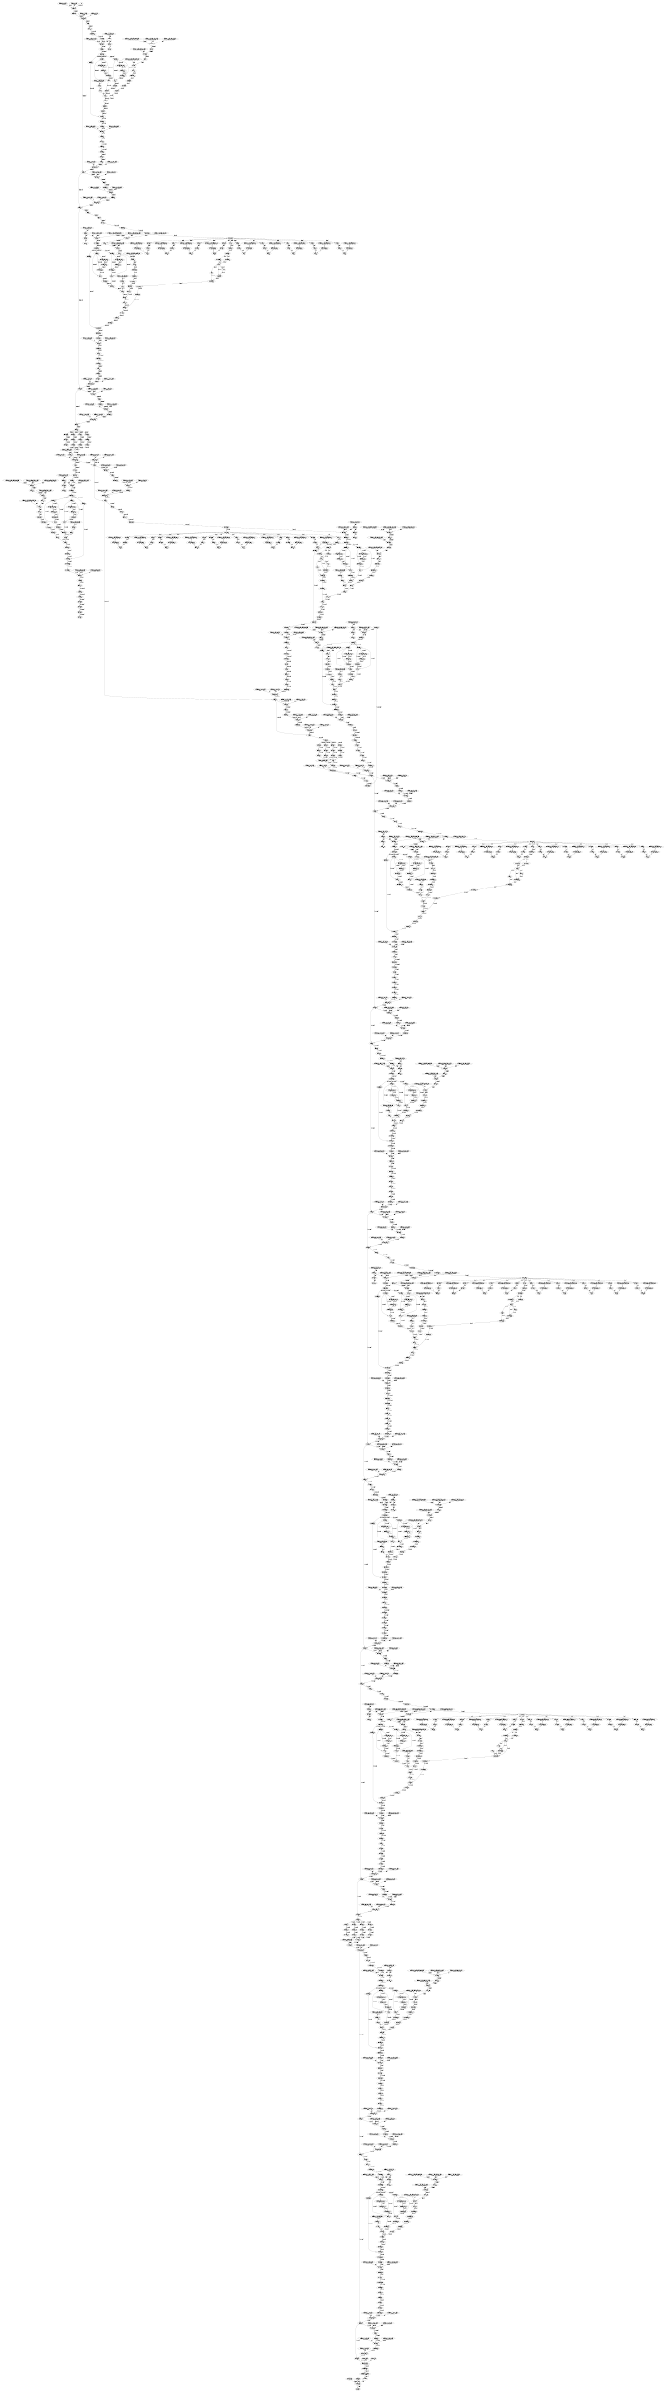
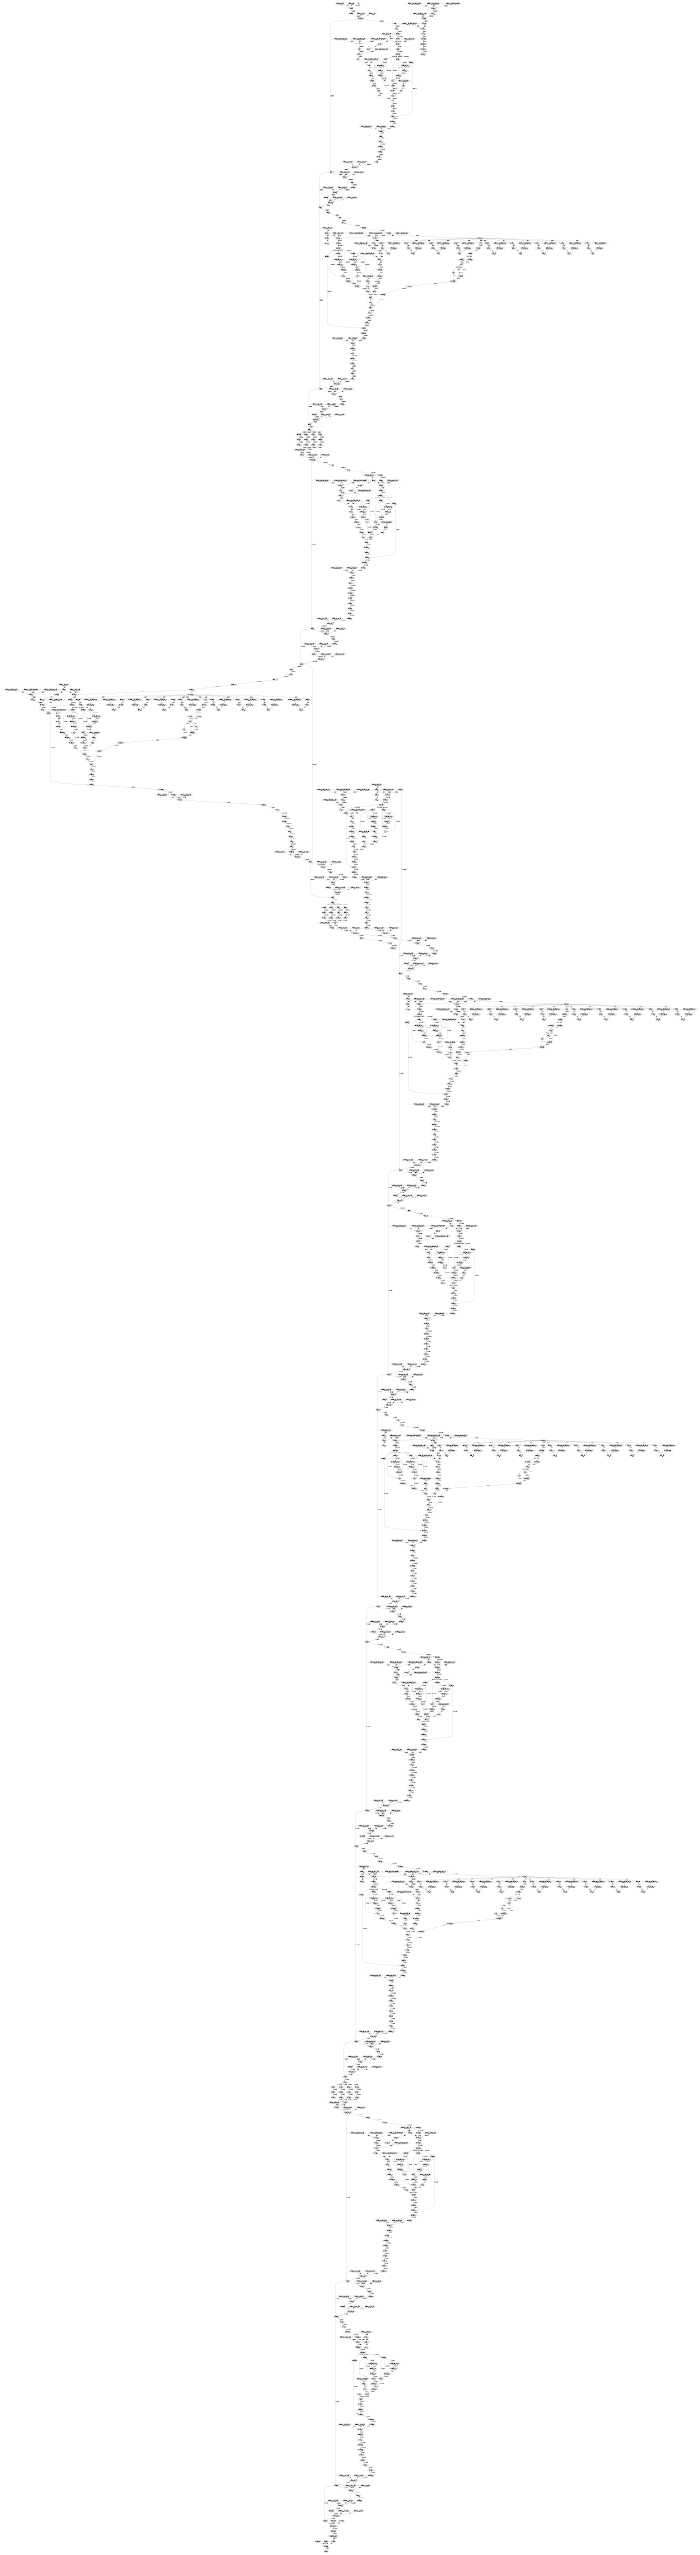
none -> (349, 619)
(397, 2229) -> none
none -> (343, 2511)
